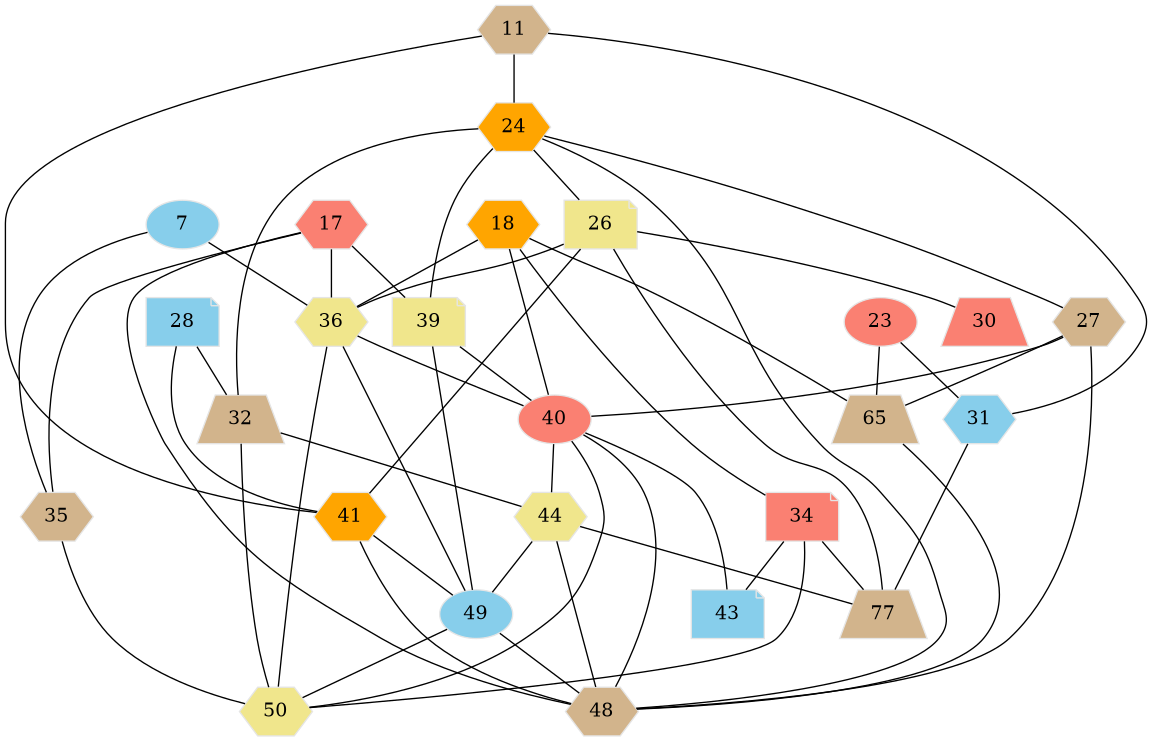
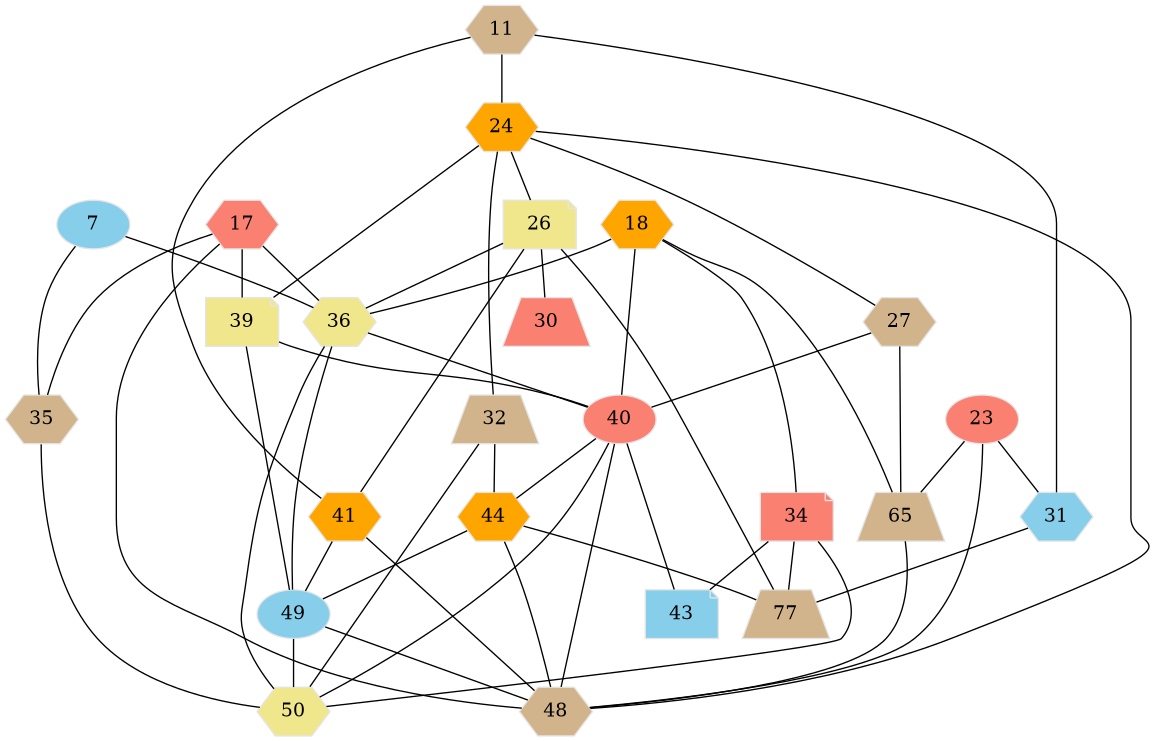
(183, 322) -> none
(551, 517) -> (494, 517)
(979, 657) -> (897, 648)
